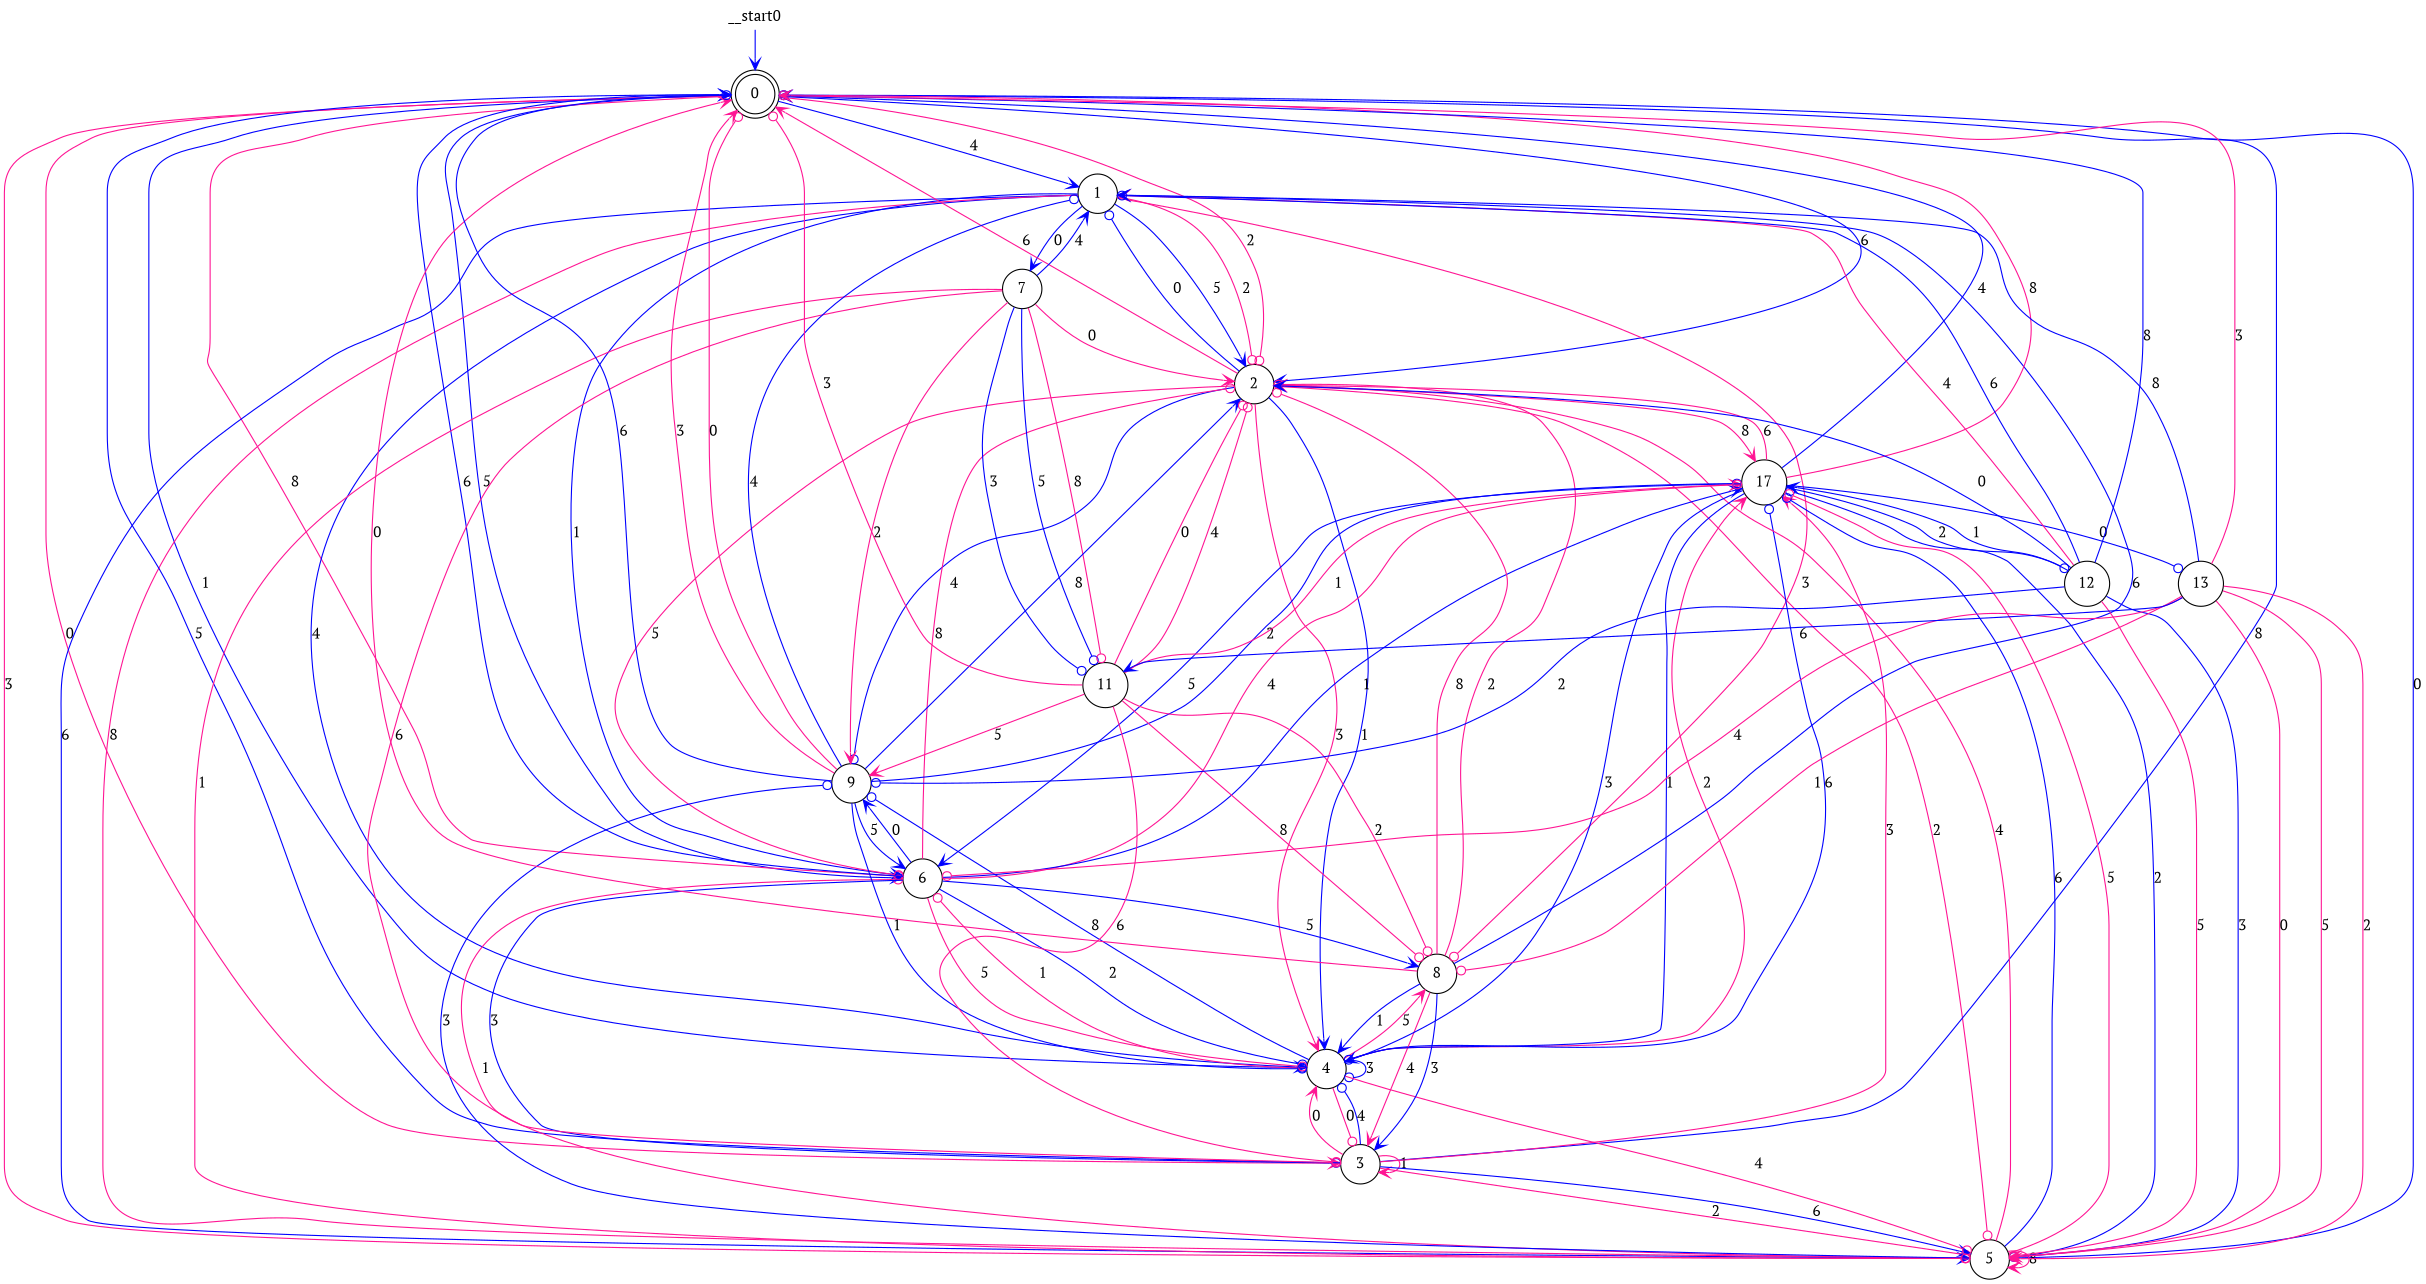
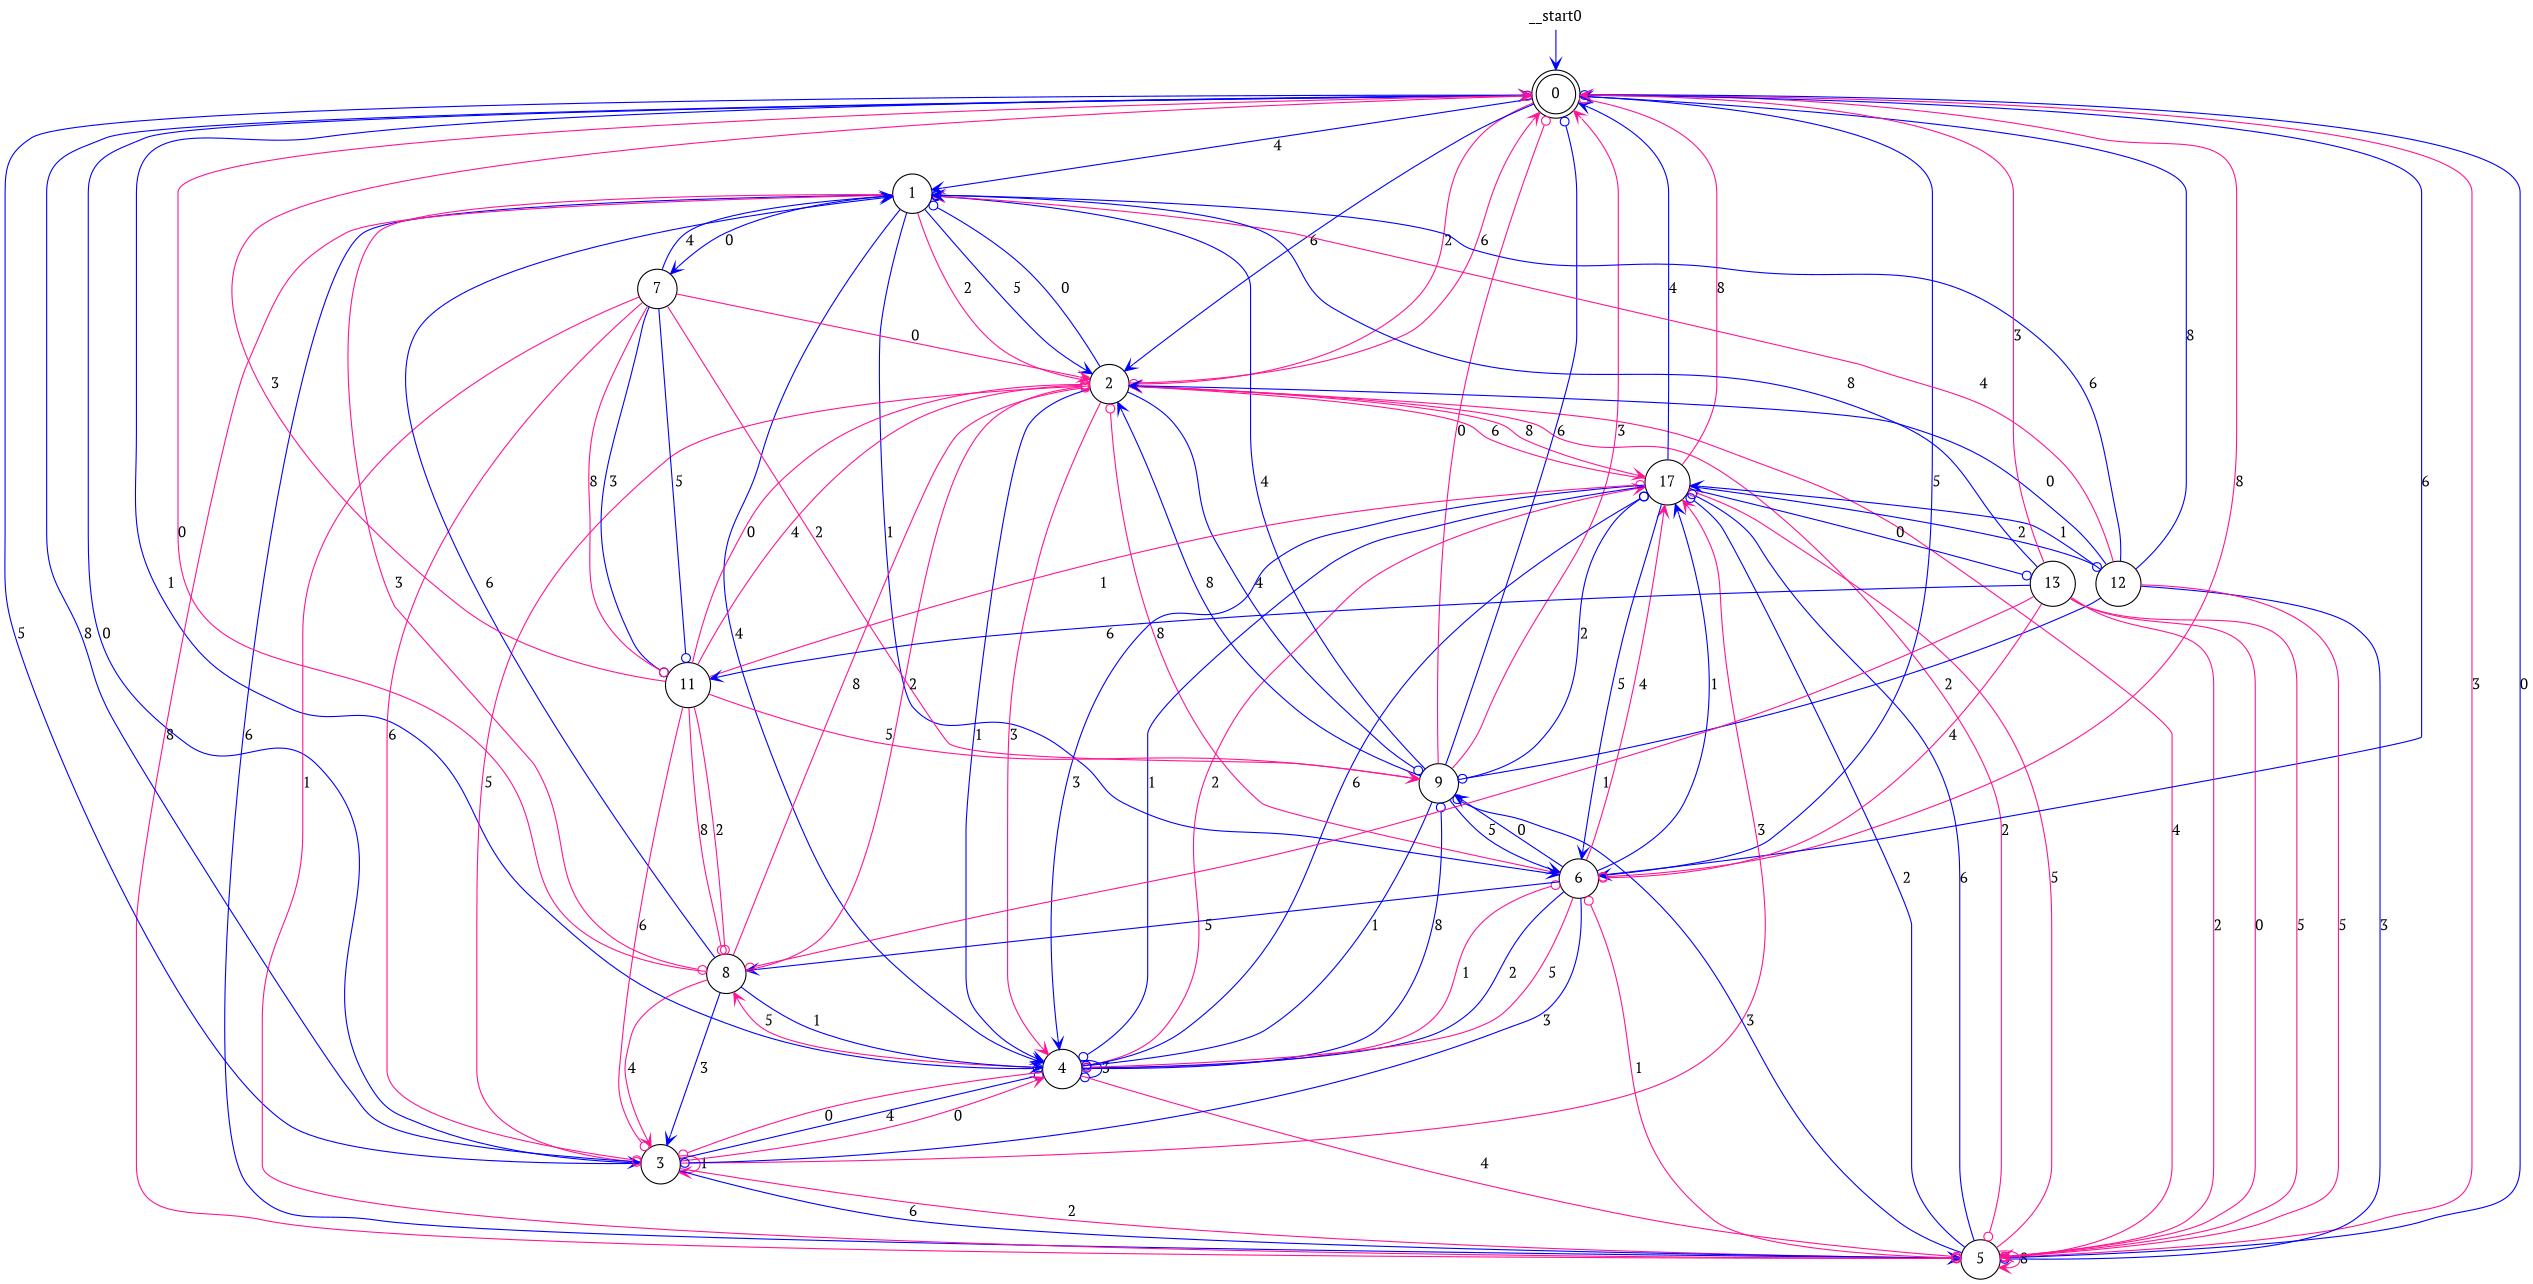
(730, 547) -> (526, 623)
(136, 811) -> (128, 145)
